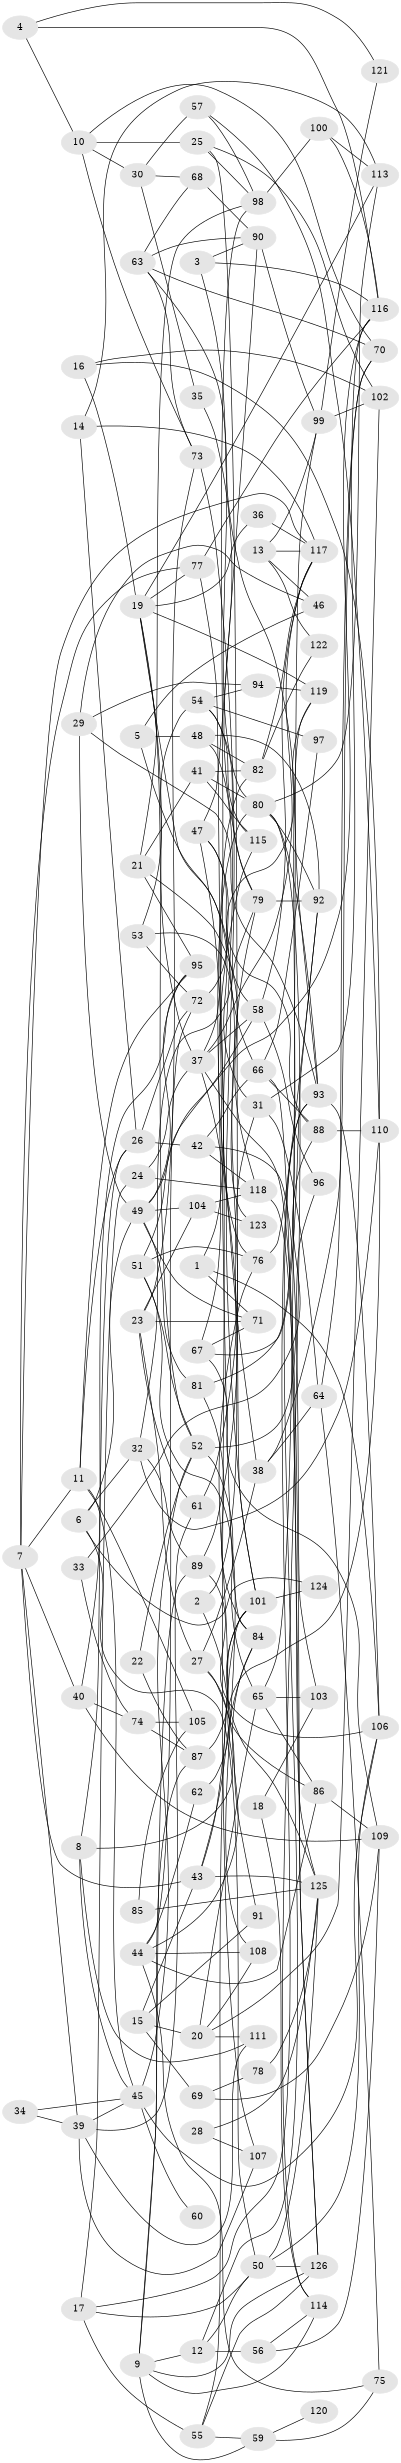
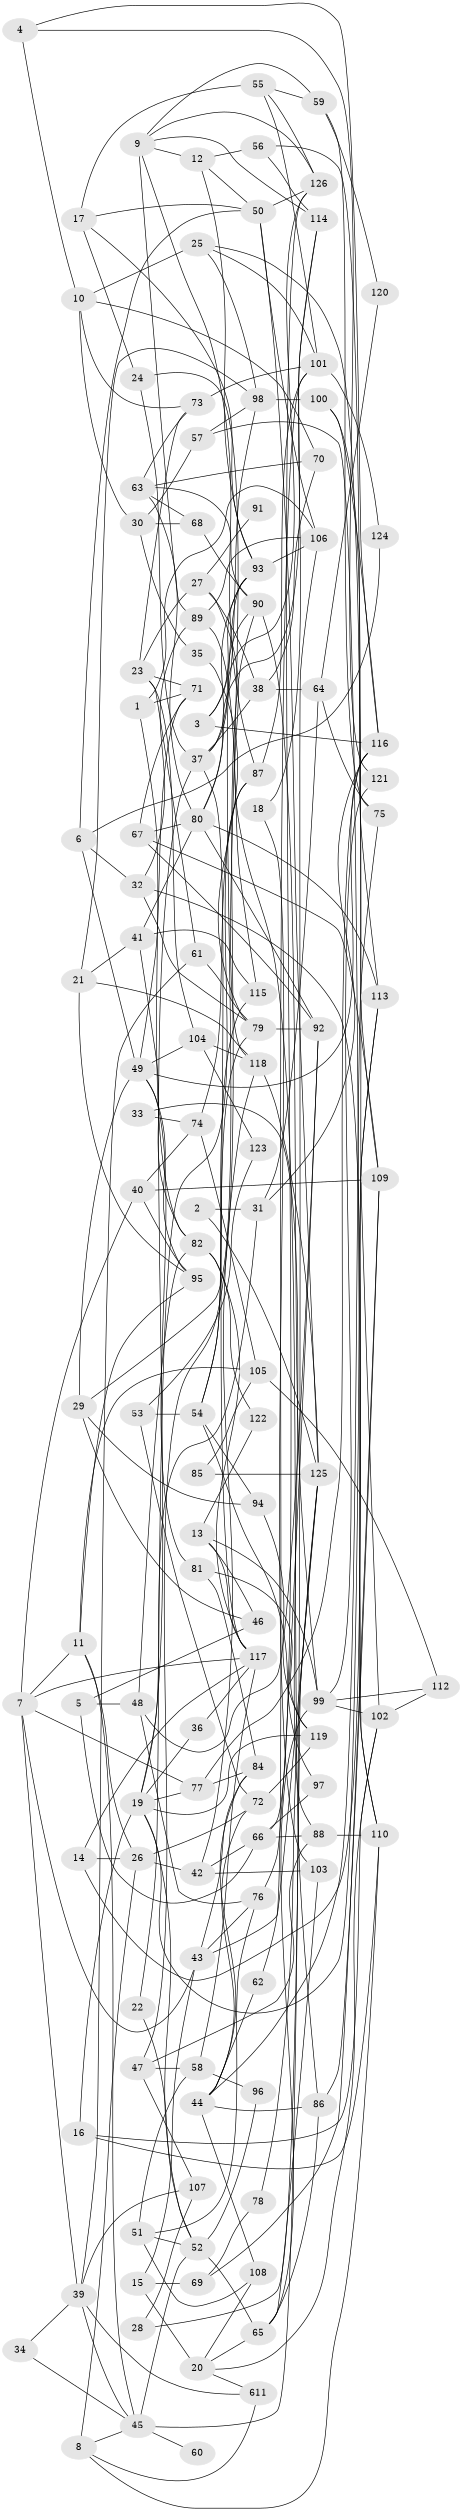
(342, 872) -> (341, 547)
(228, 1036) -> none
none -> (441, 1687)
(198, 1969) -> none
(258, 2037) -> (258, 2393)
